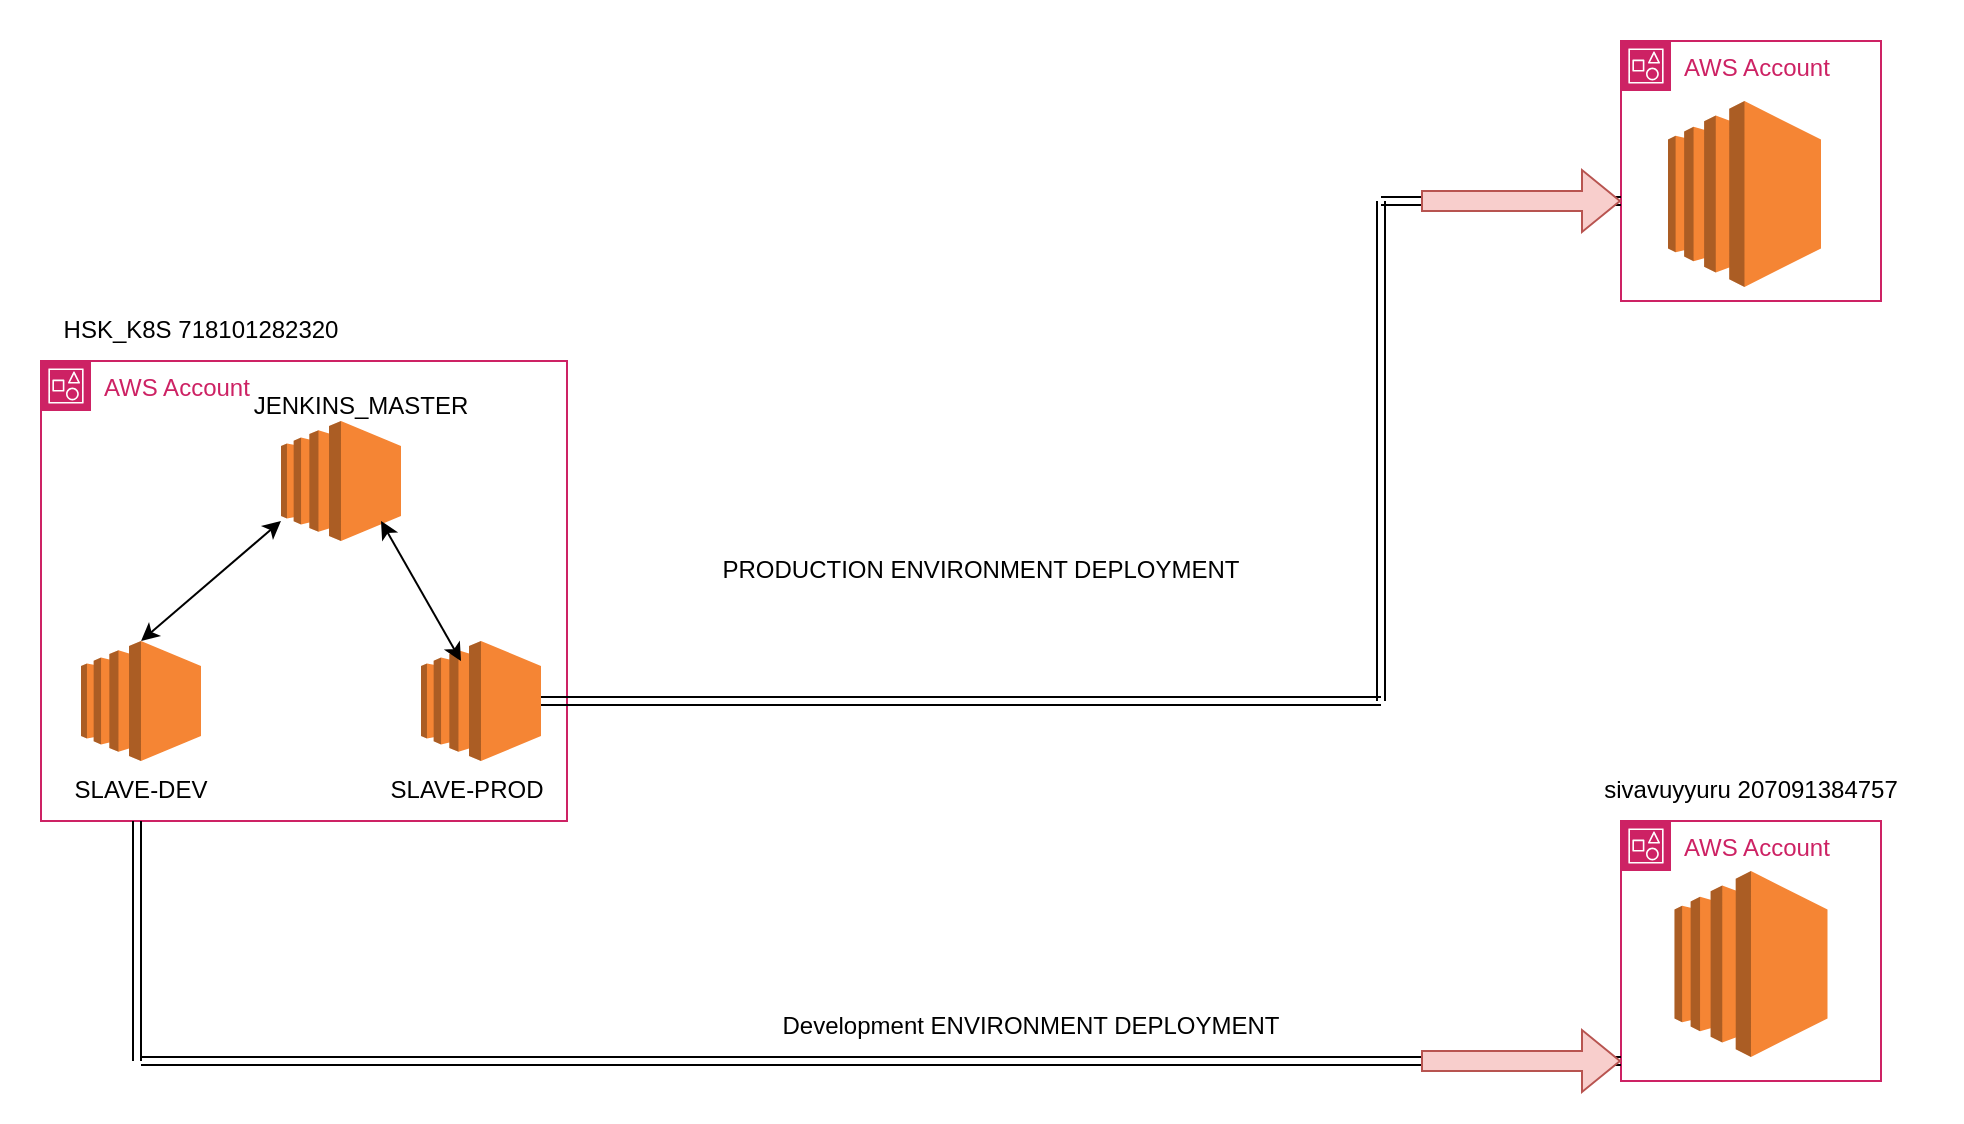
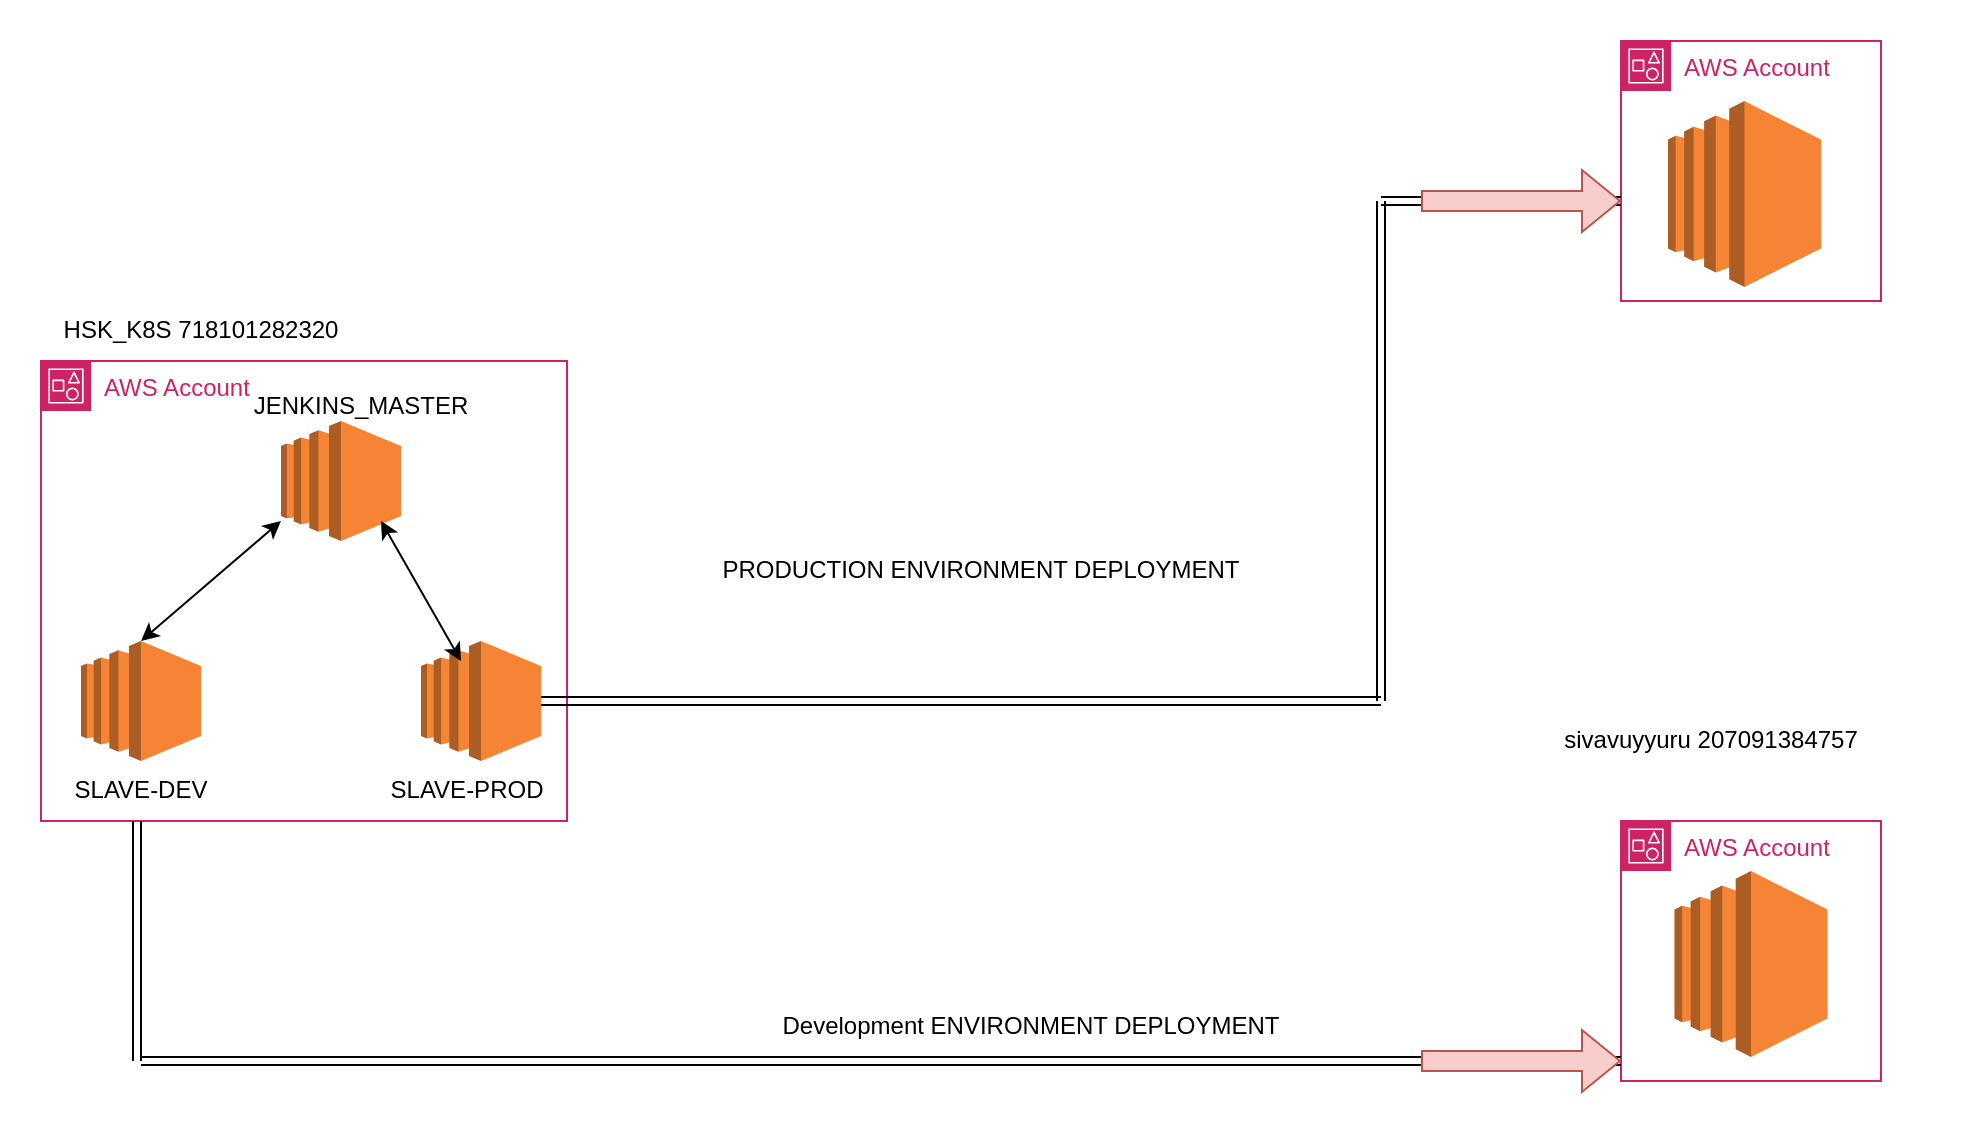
(1751, 791) -> (1711, 741)
